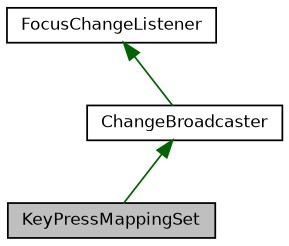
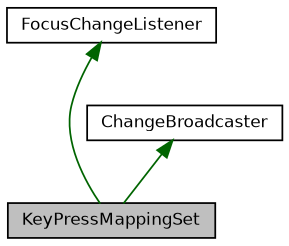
(154, 81) -> (70, 132)
